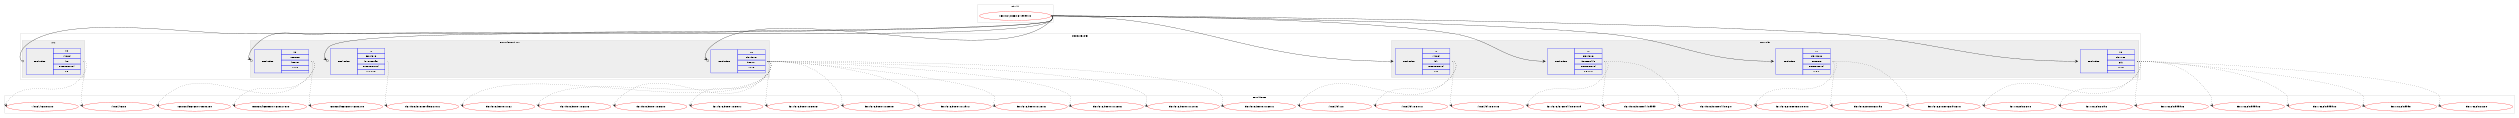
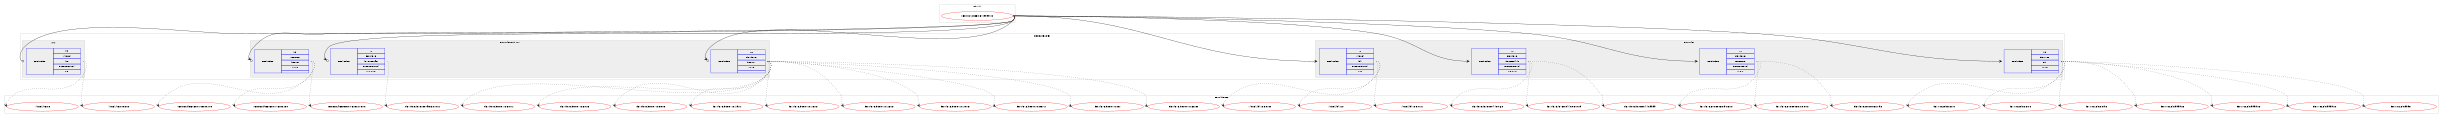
(651, 107) -> none
